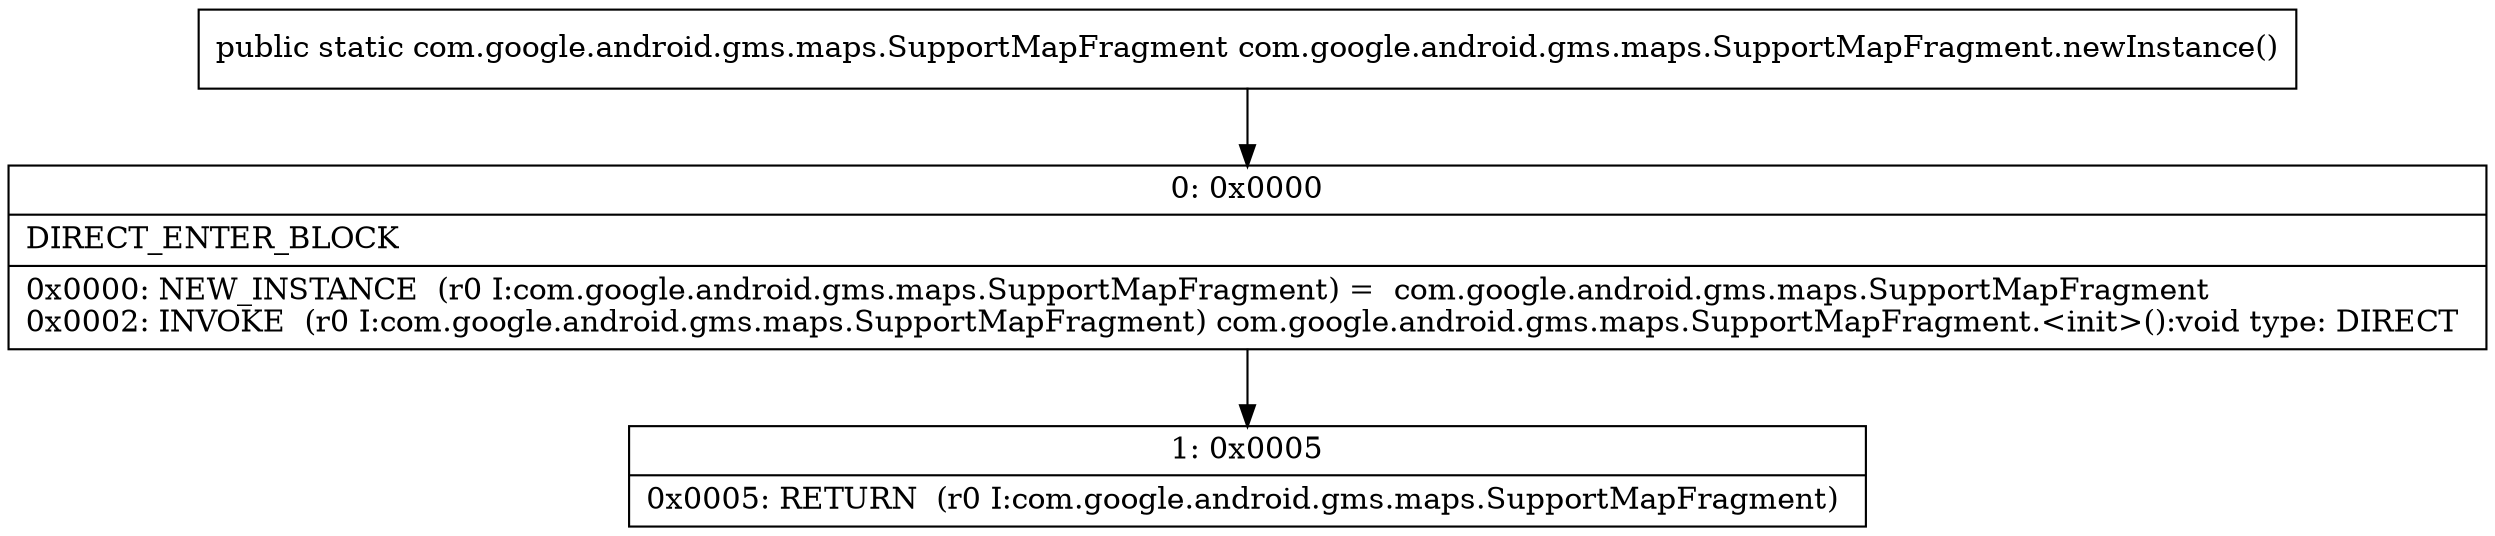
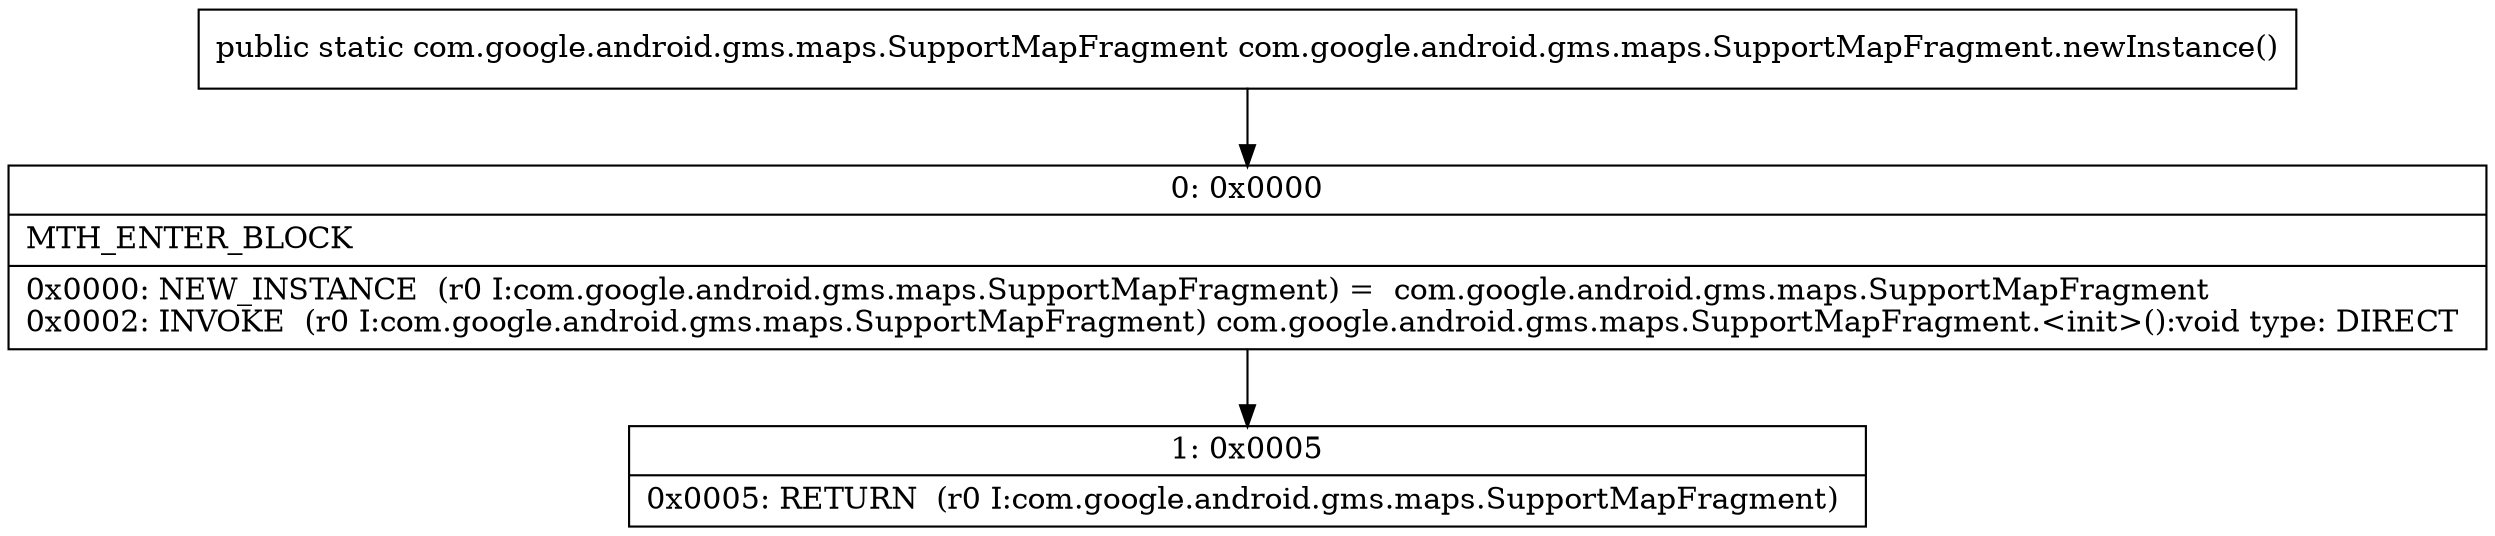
(213, 239) -> (190, 239)
